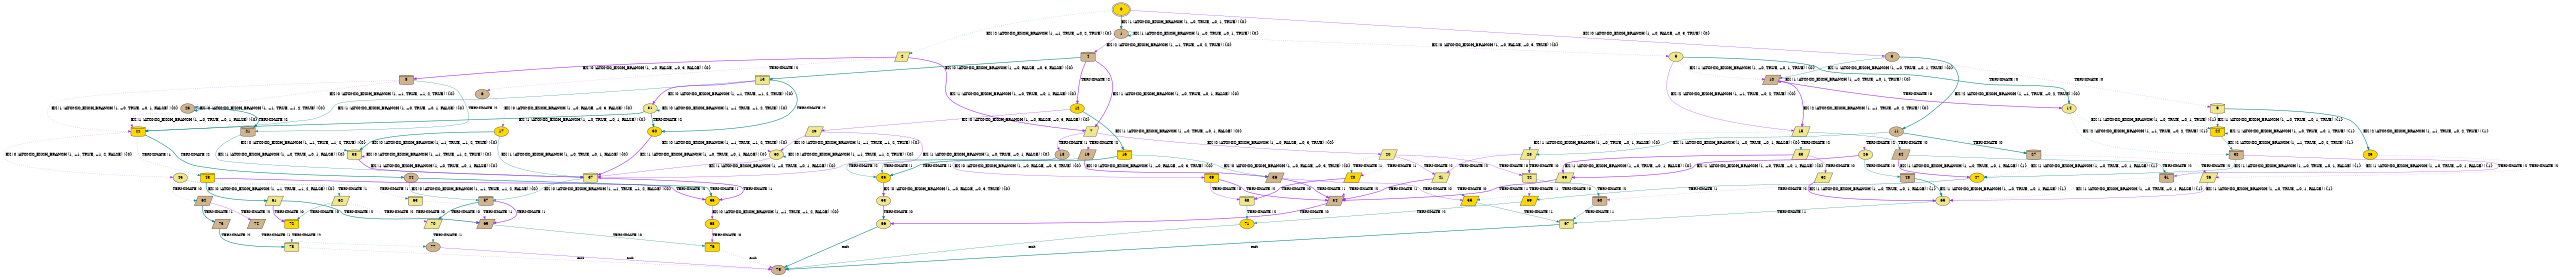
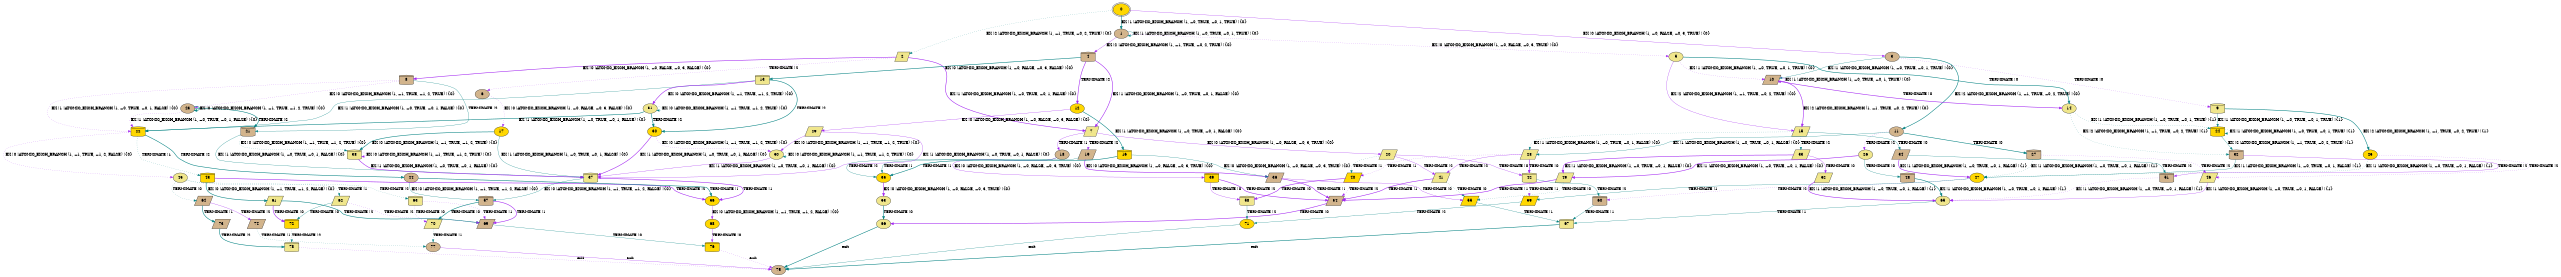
(1565, 178) -> (1565, 178)
(394, 189) -> (394, 189)
